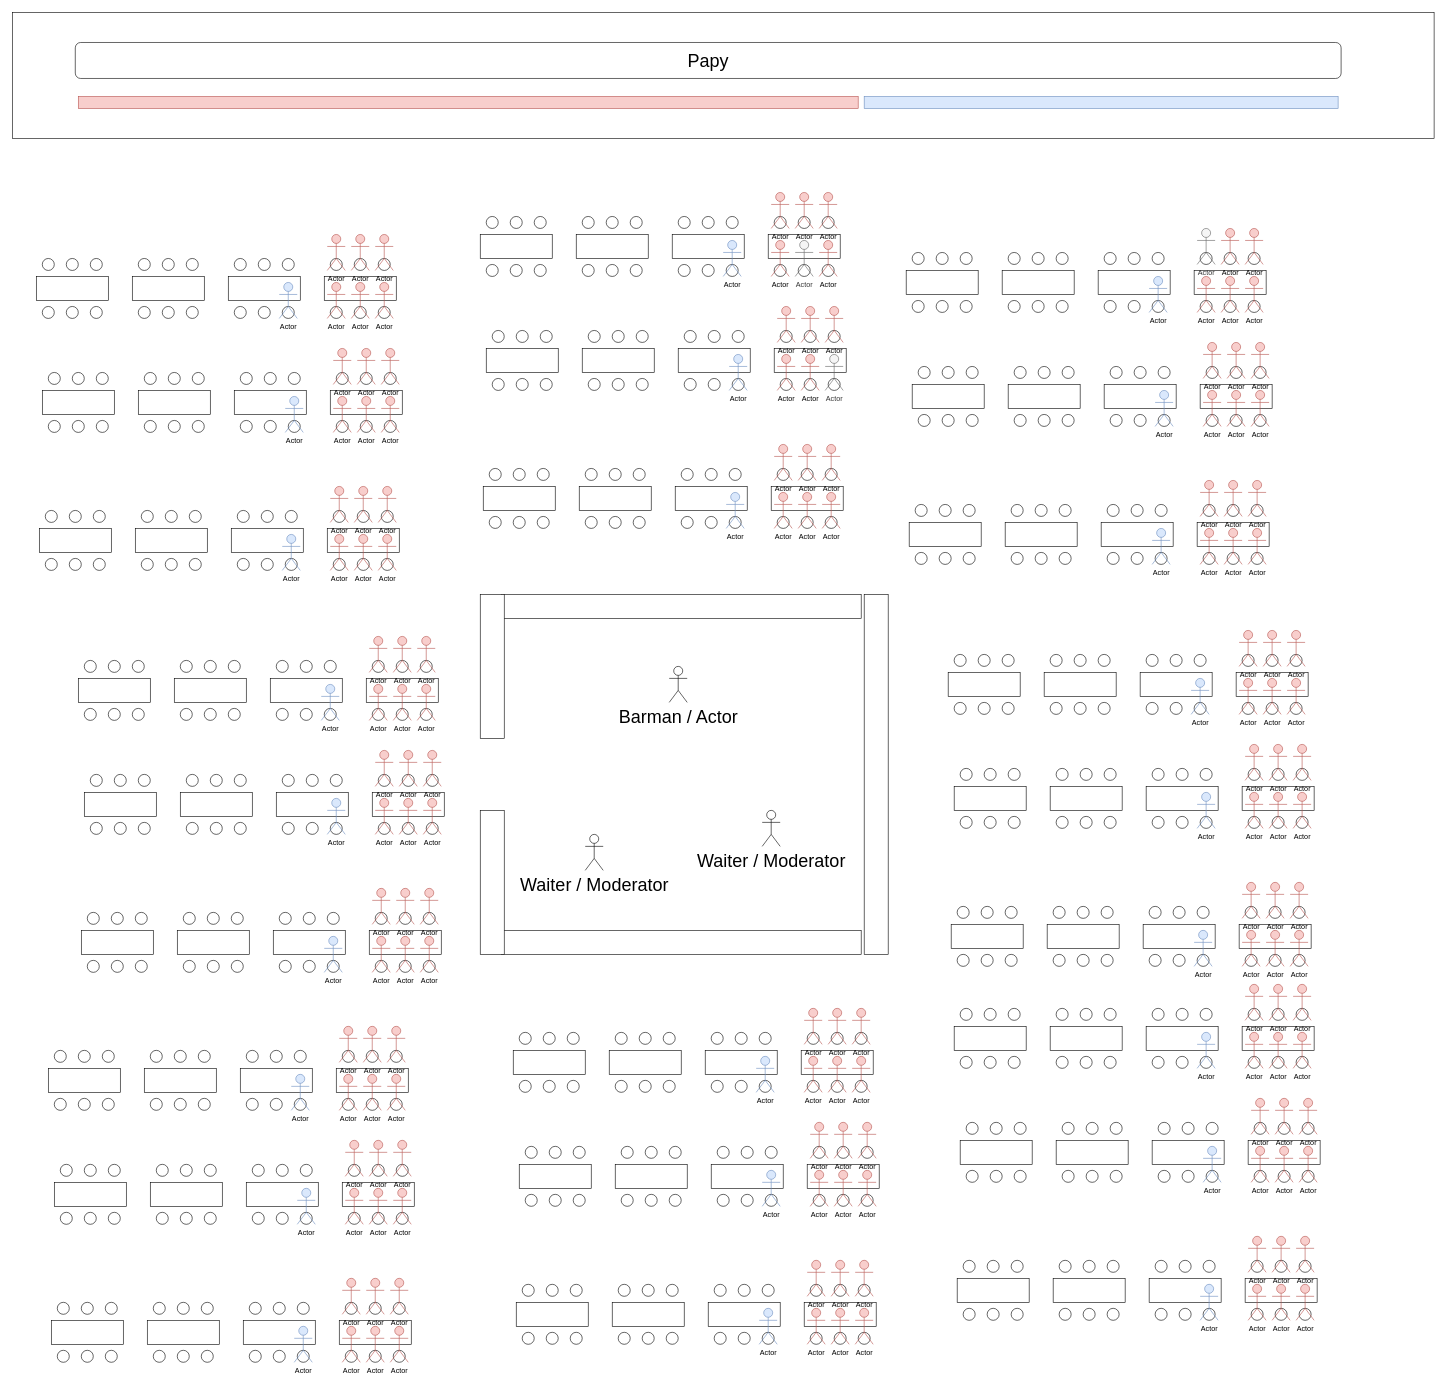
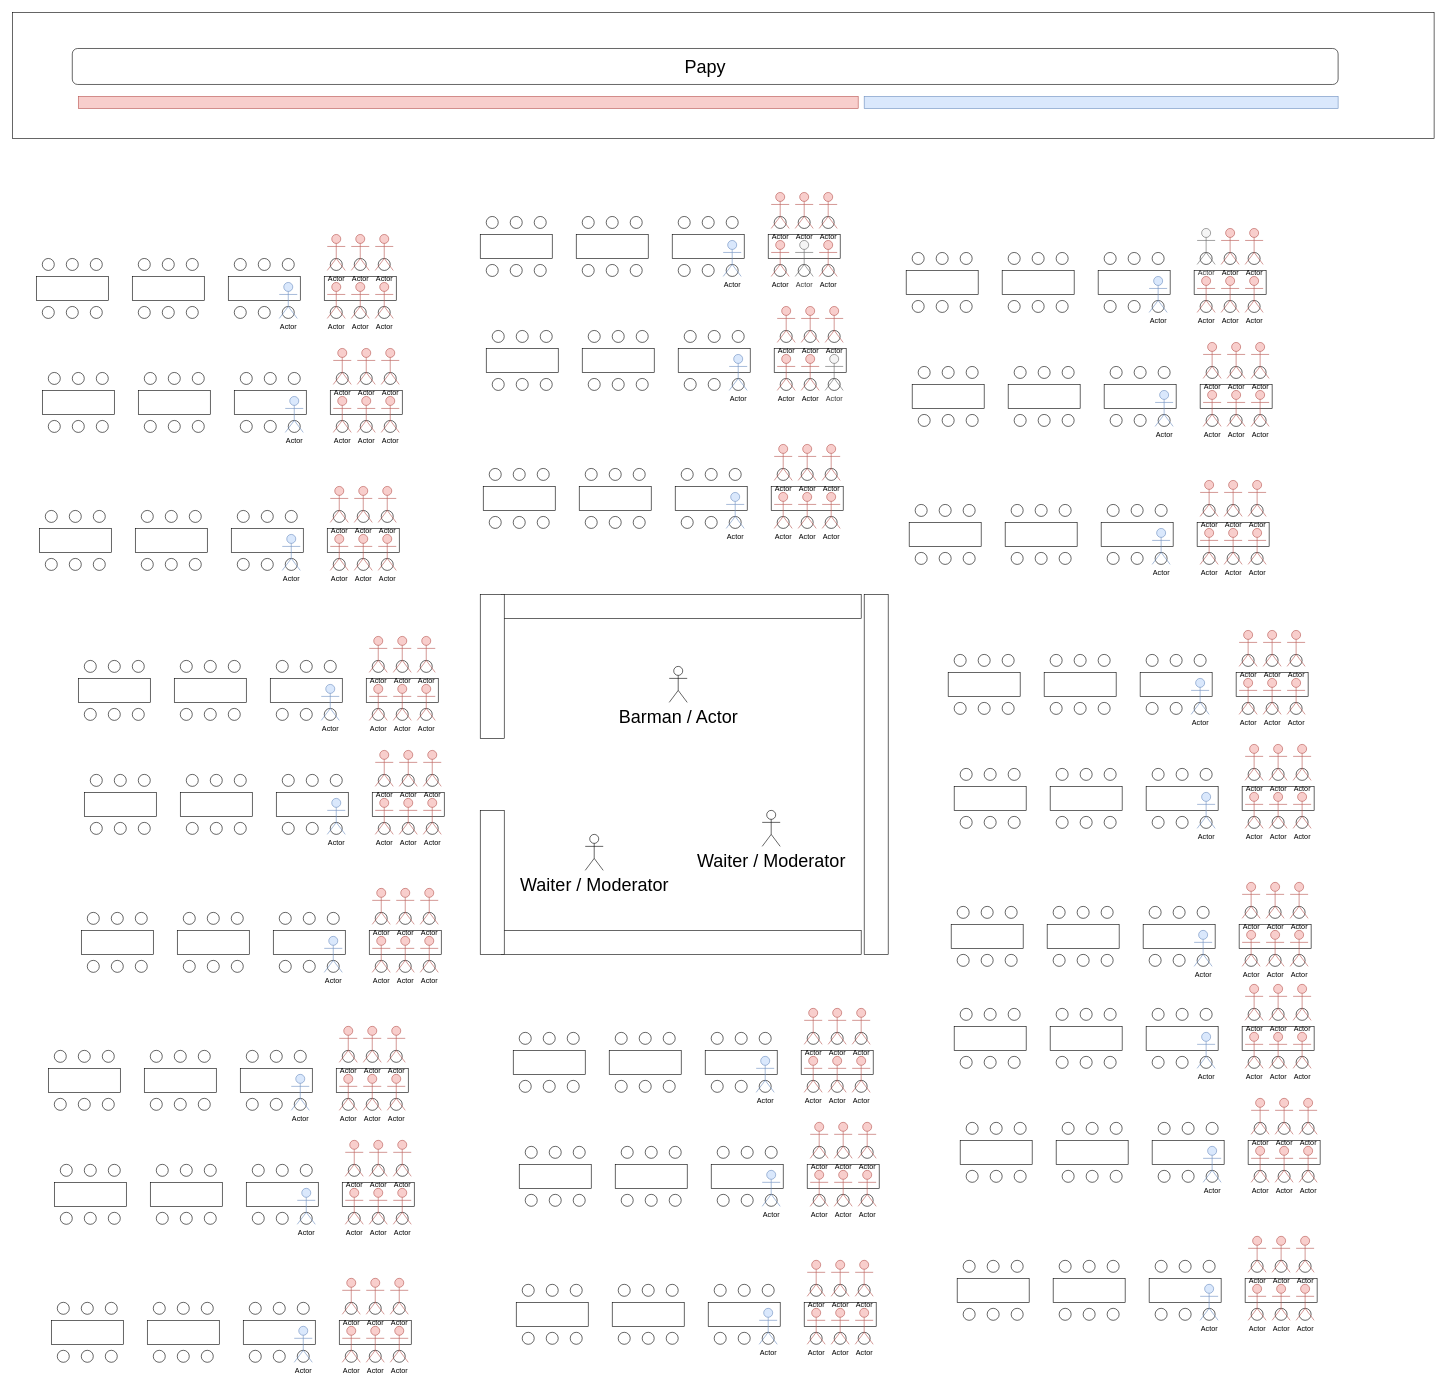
(708, 60) -> (705, 66)
